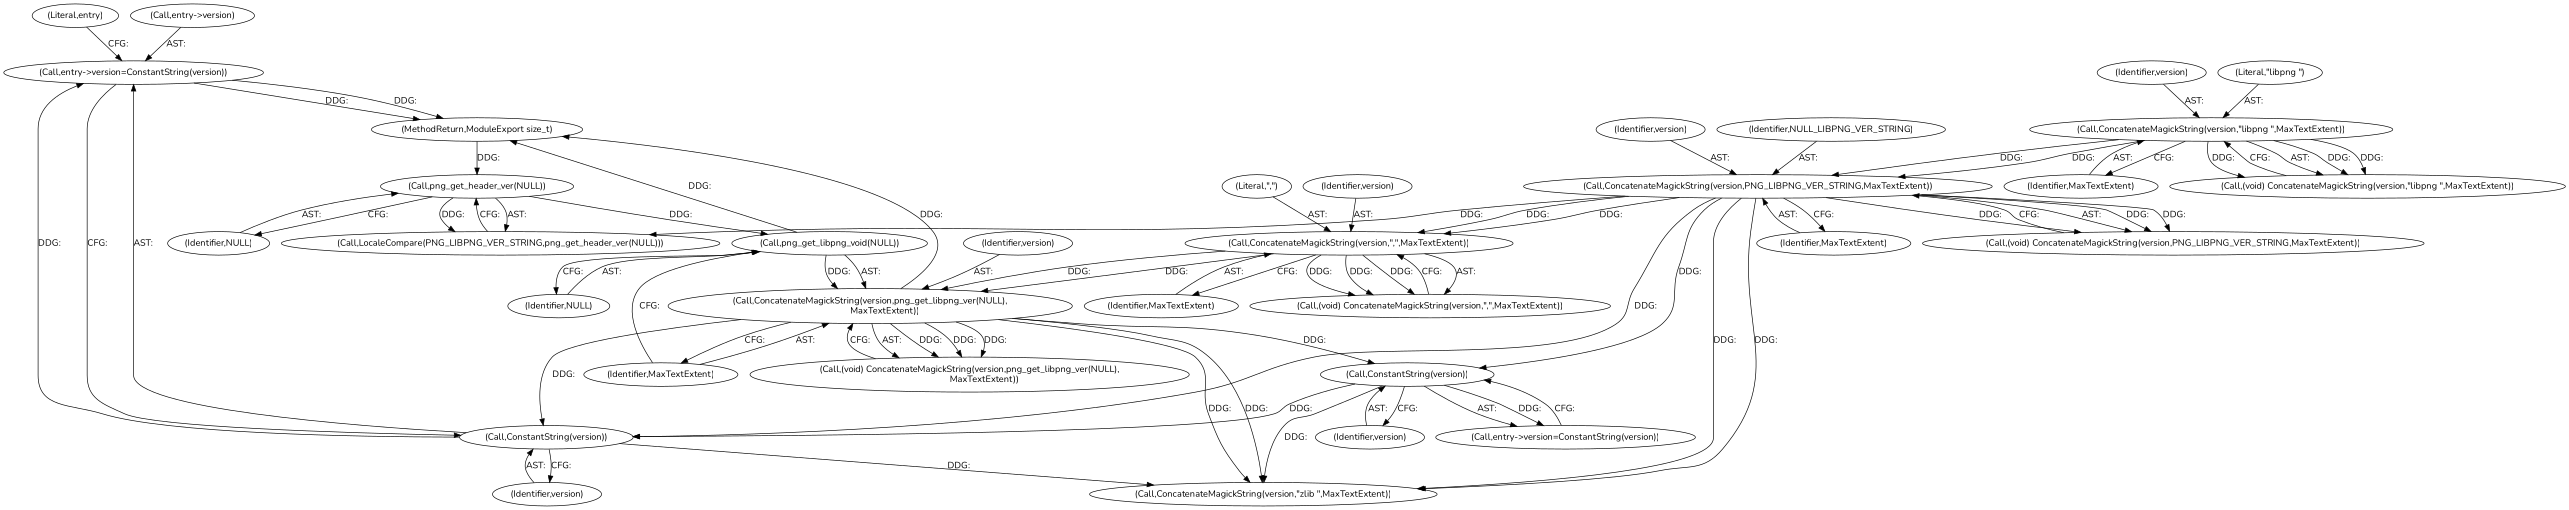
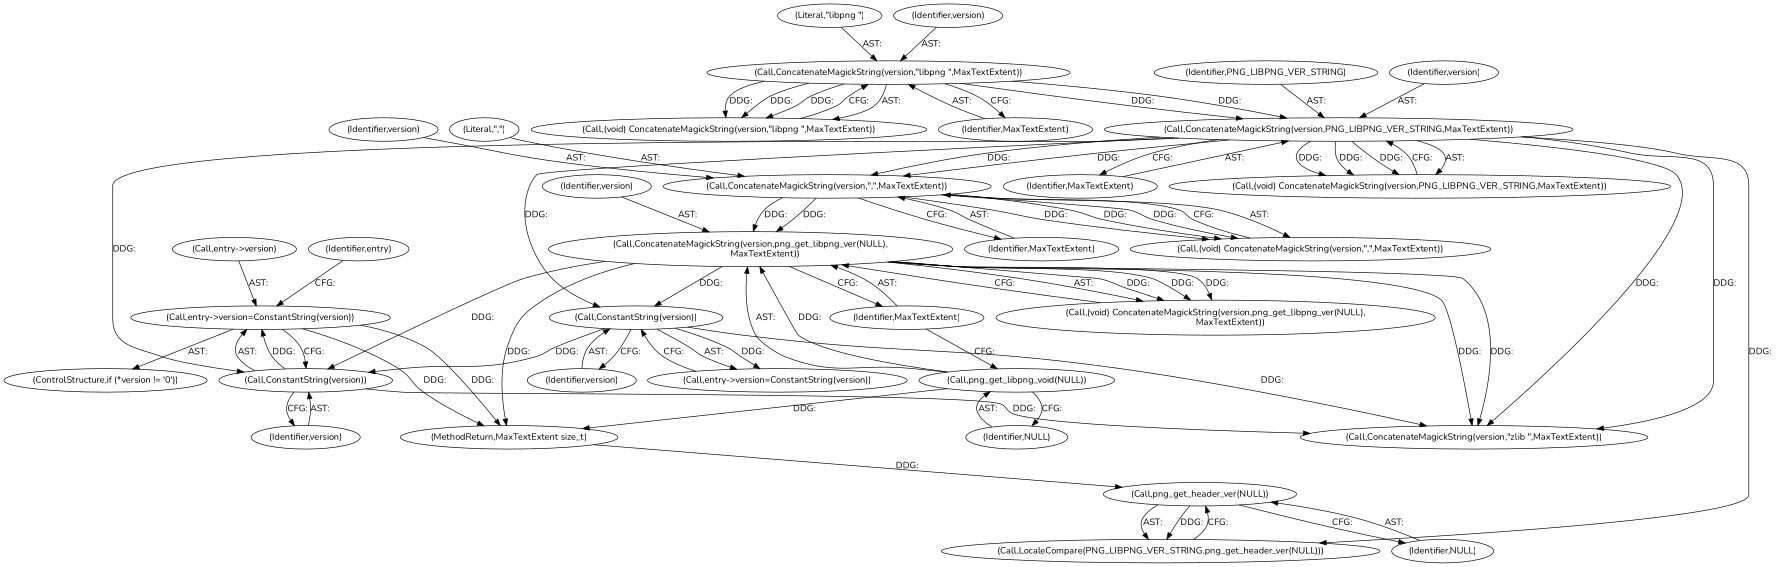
(75, 16) -> (359, 249)
(477, 130) -> (509, 437)
(1831, 130) -> (1266, 73)
(645, 216) -> none
none -> (106, 380)
